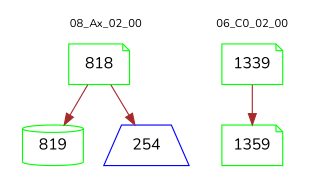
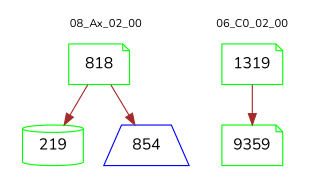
(252, 64) -> (252, 64)
(53, 145) -> (53, 145)
(146, 145) -> (146, 145)
(252, 145) -> (252, 145)
